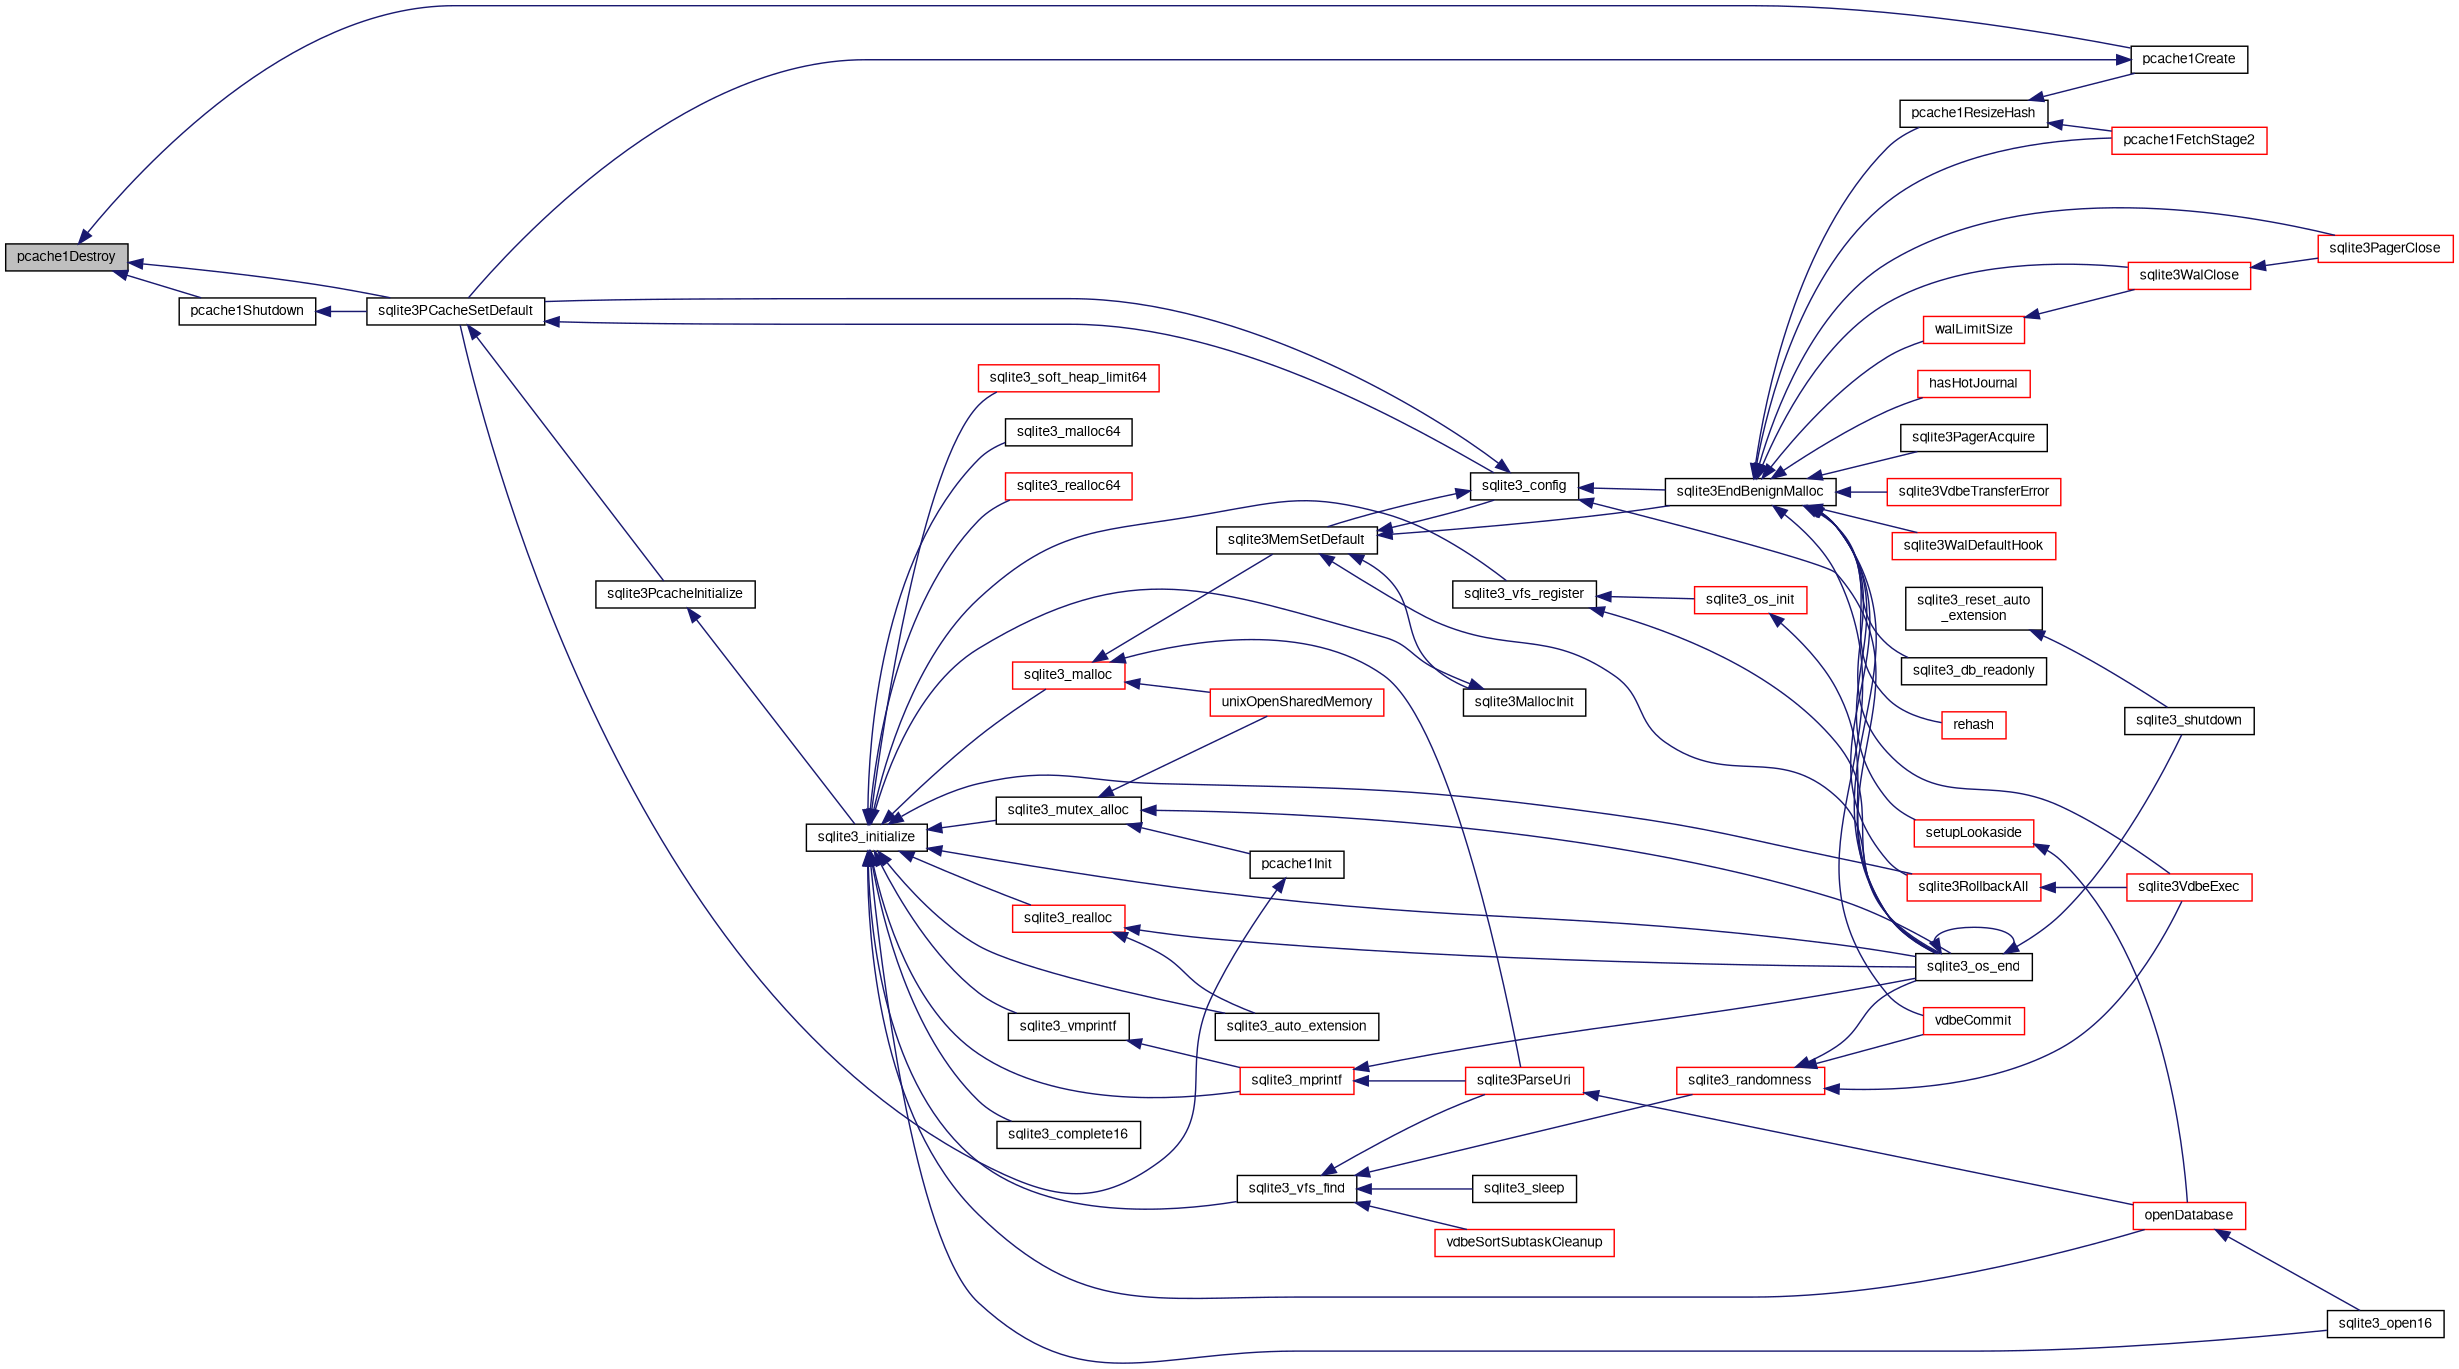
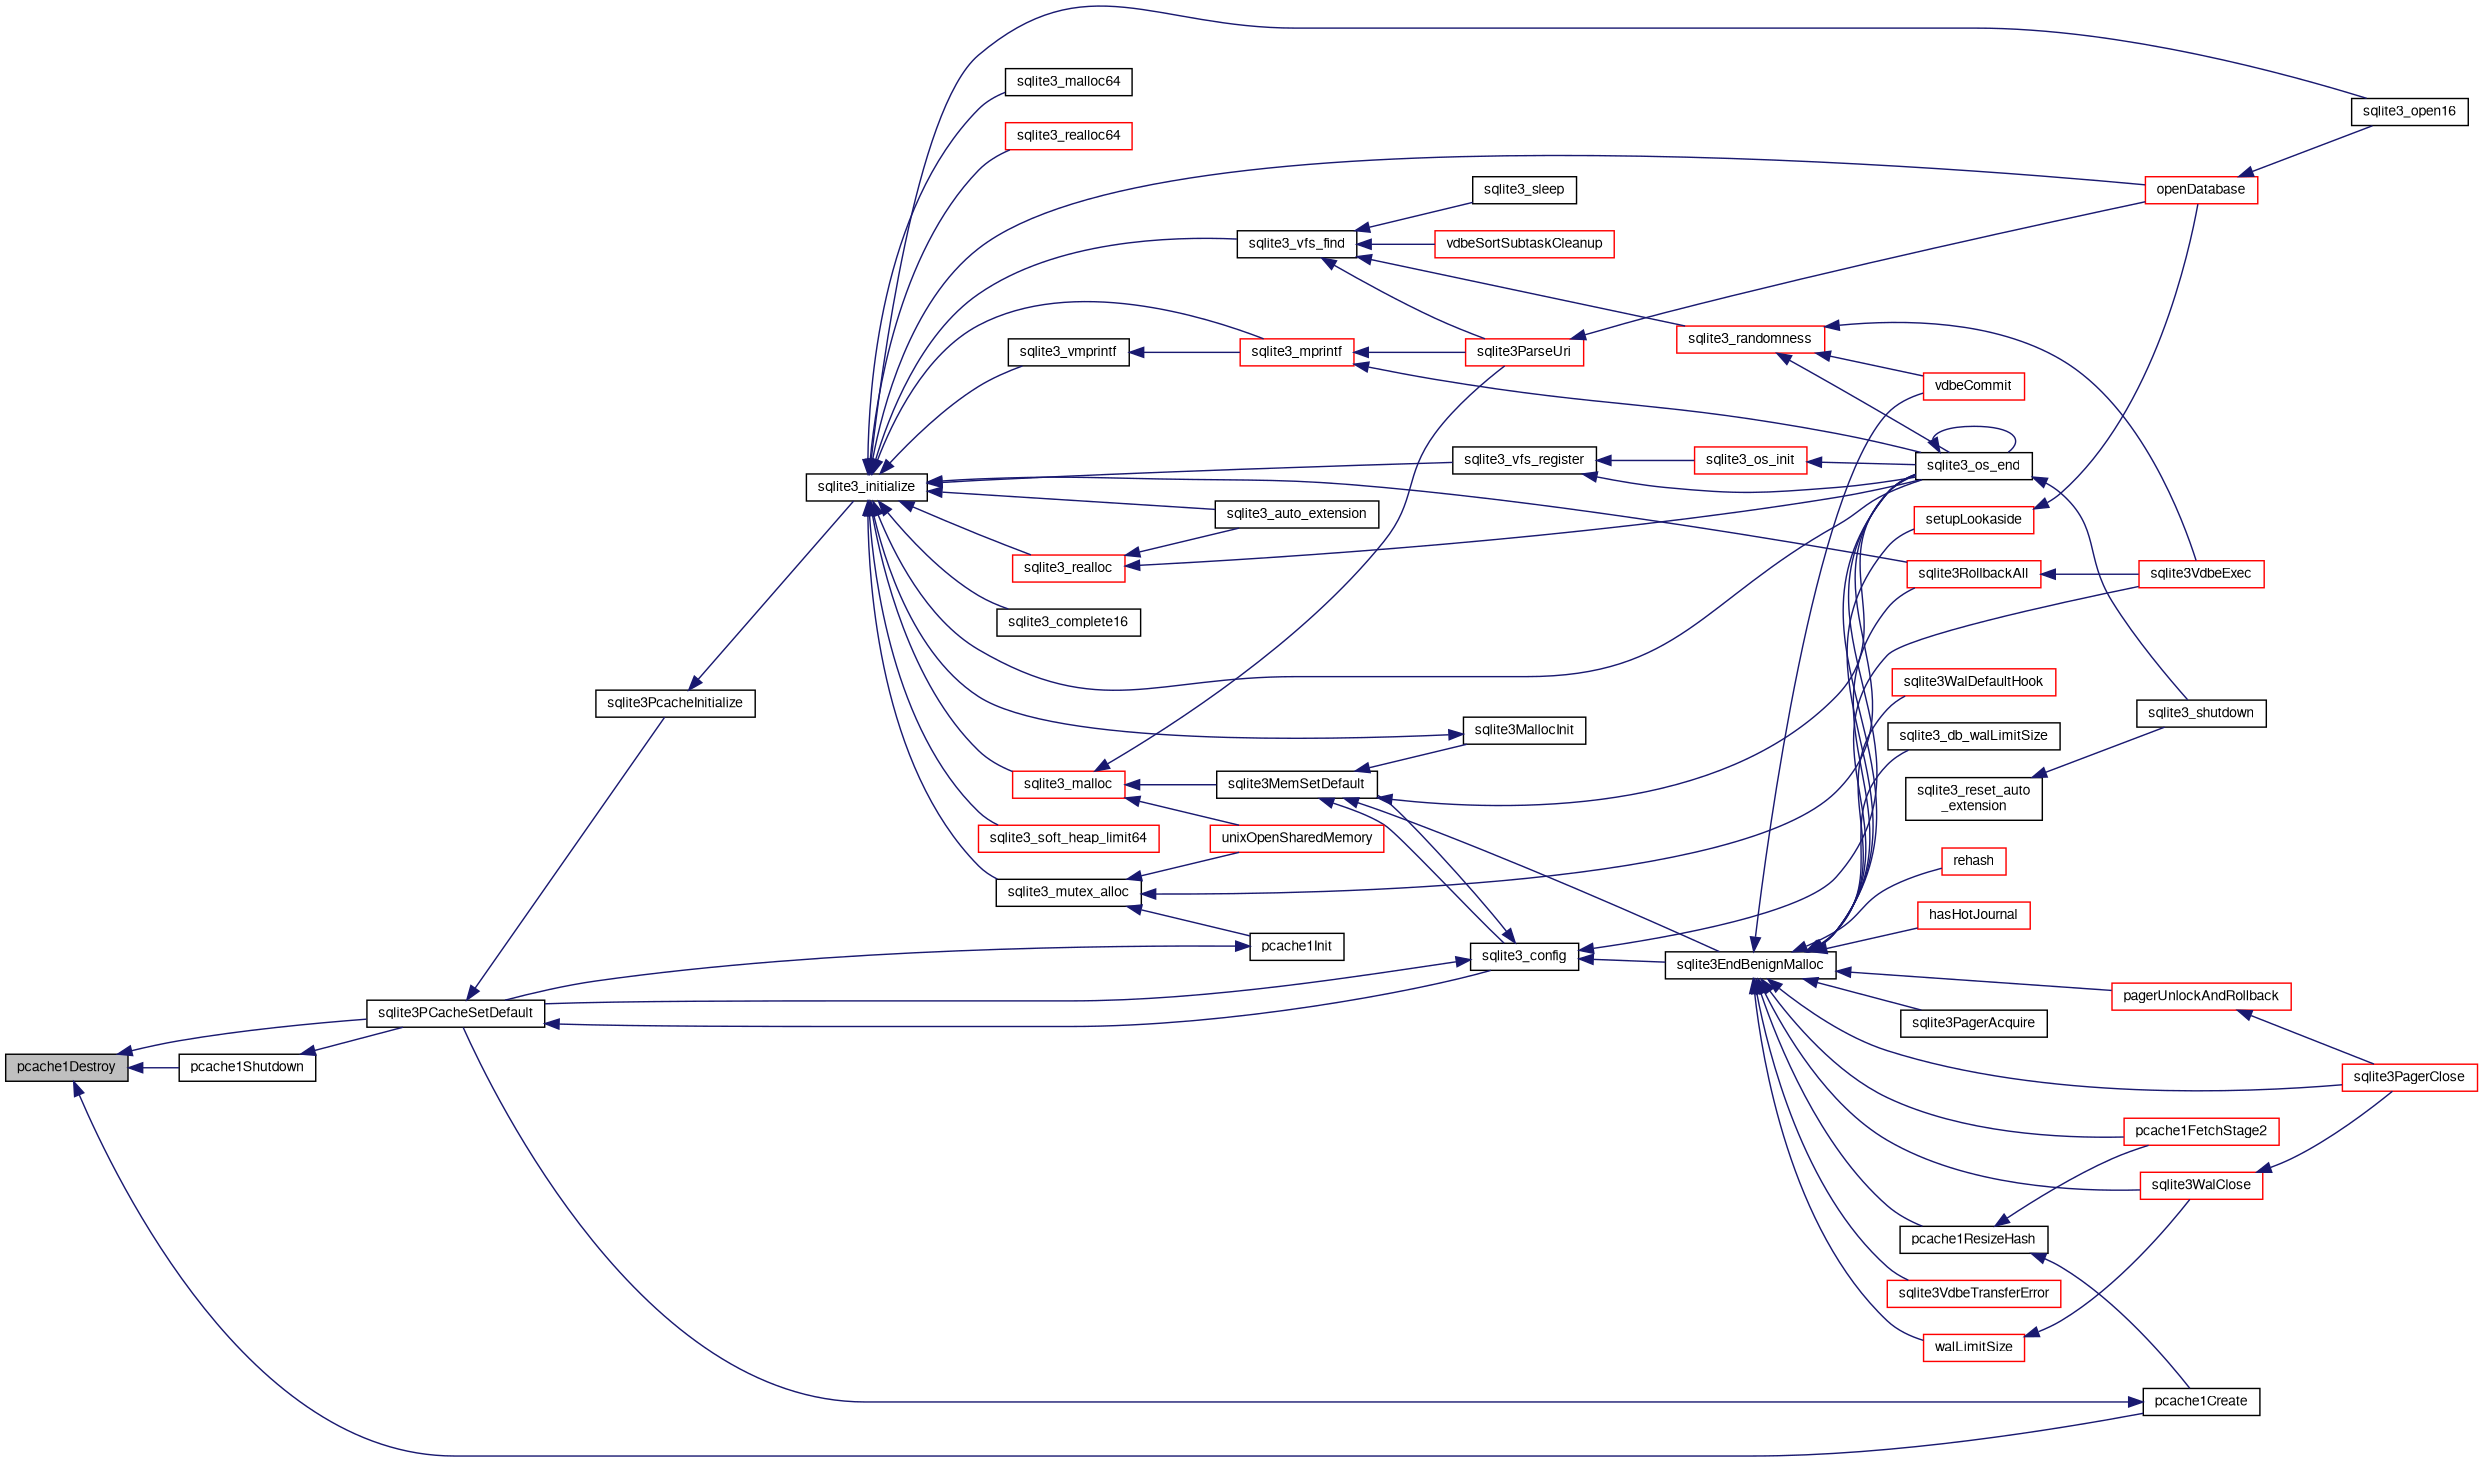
(1974, 671) -> (1974, 736)
none -> (2202, 997)
